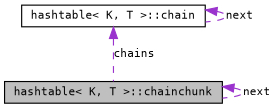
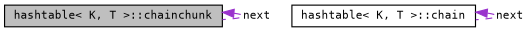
(113, 60) -> none
